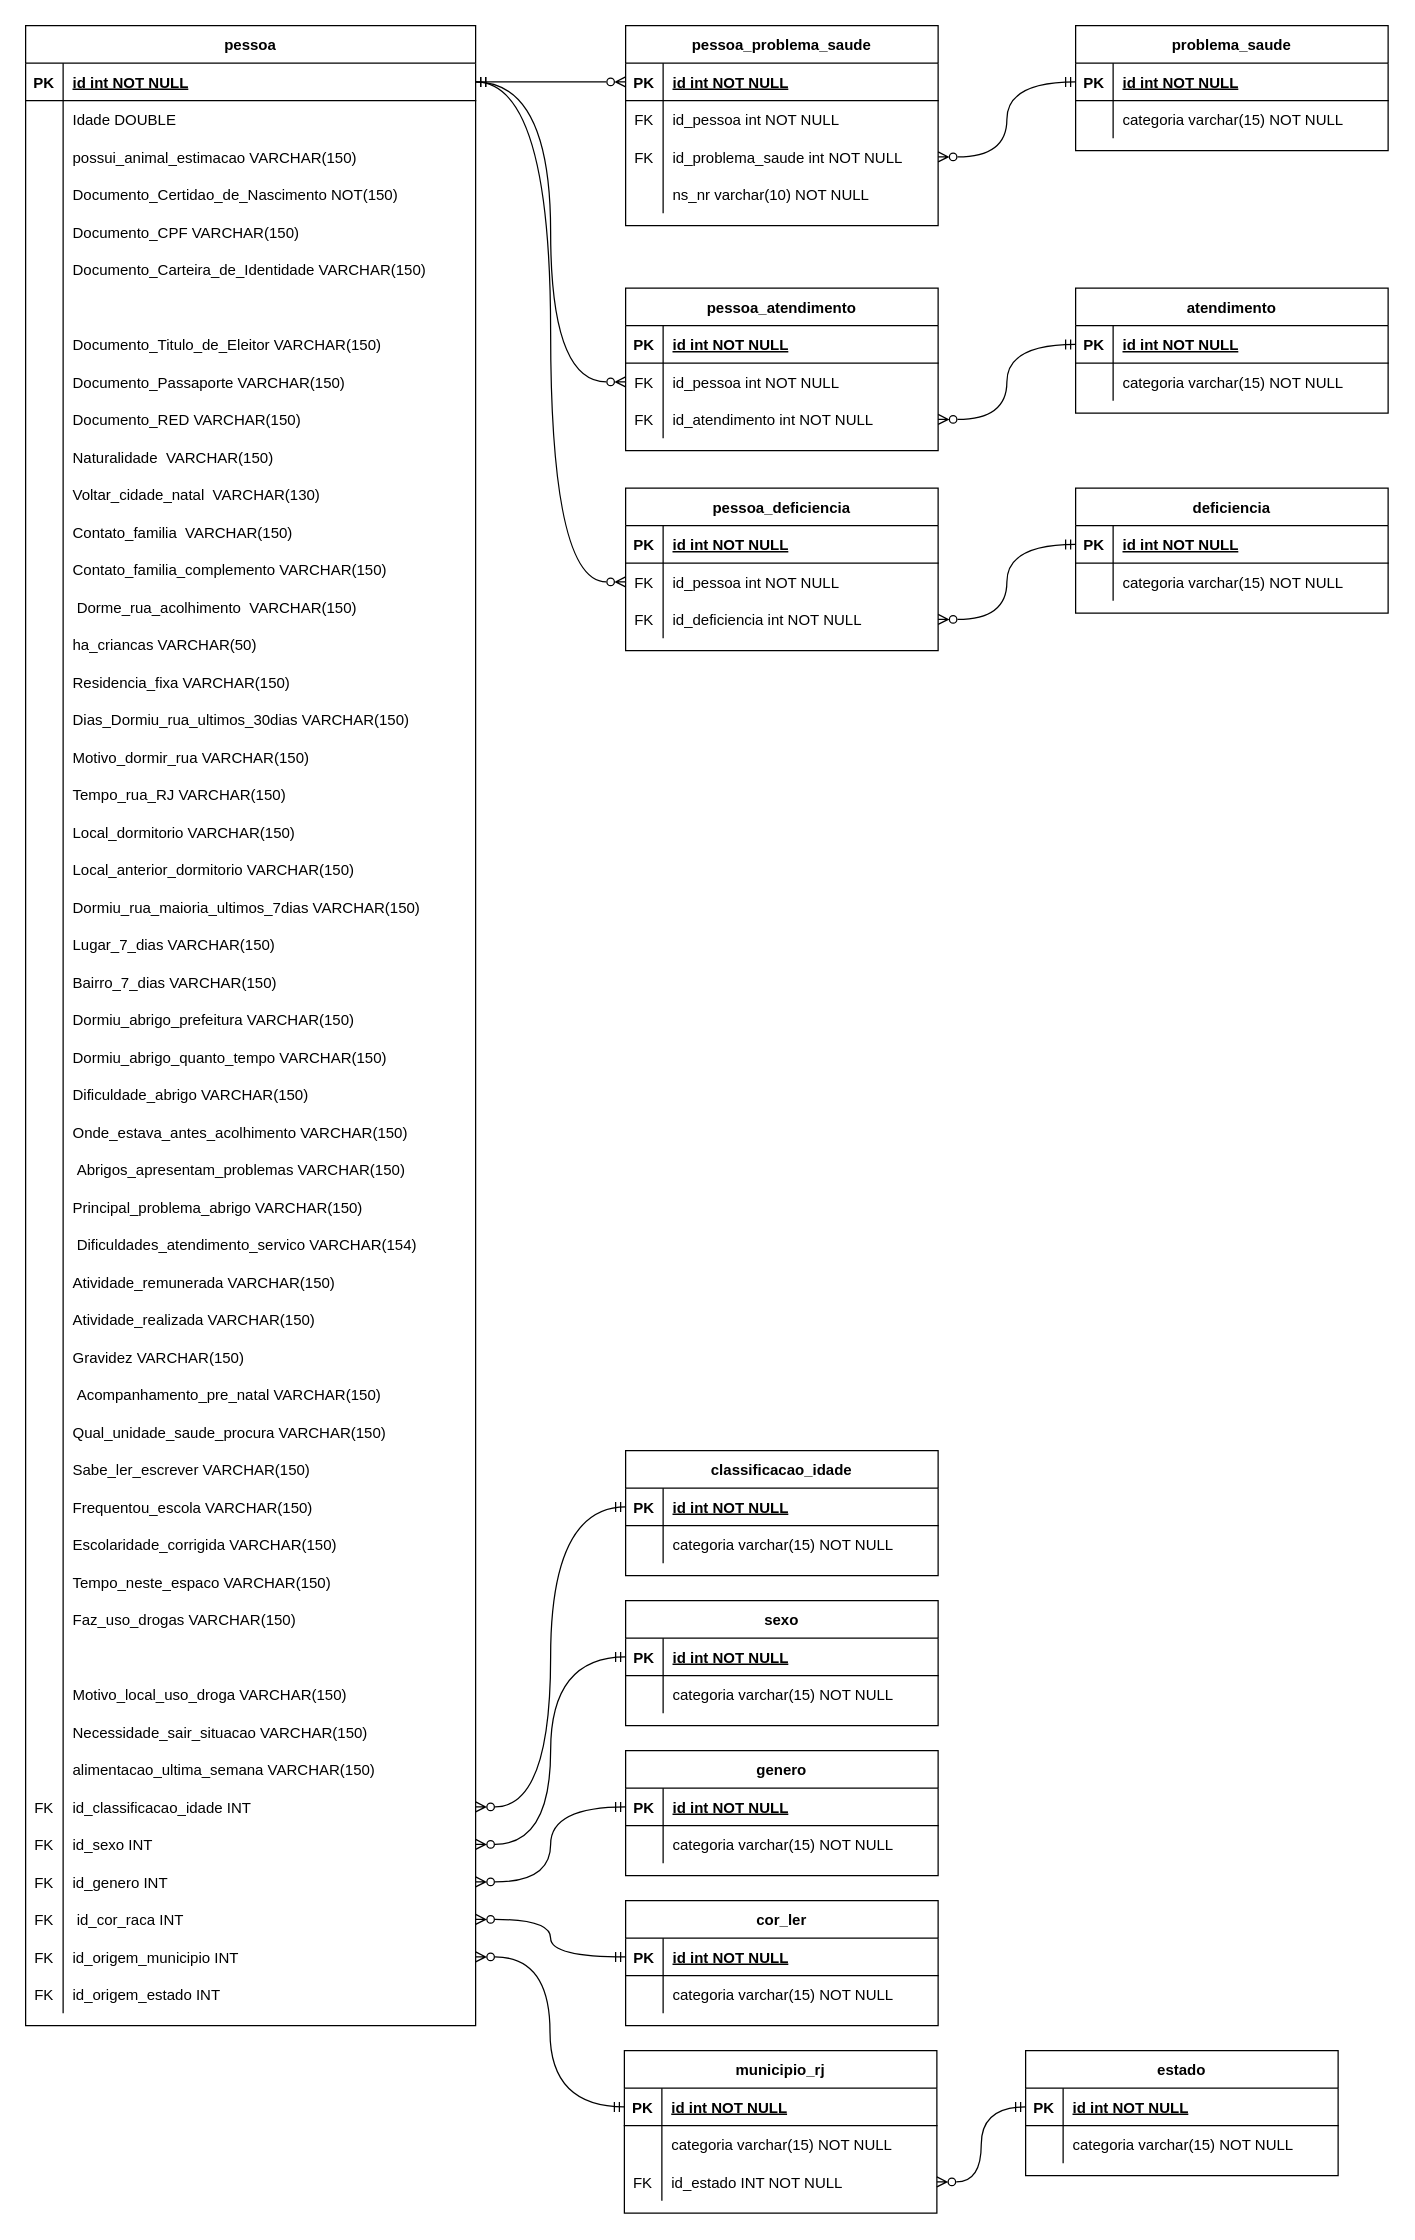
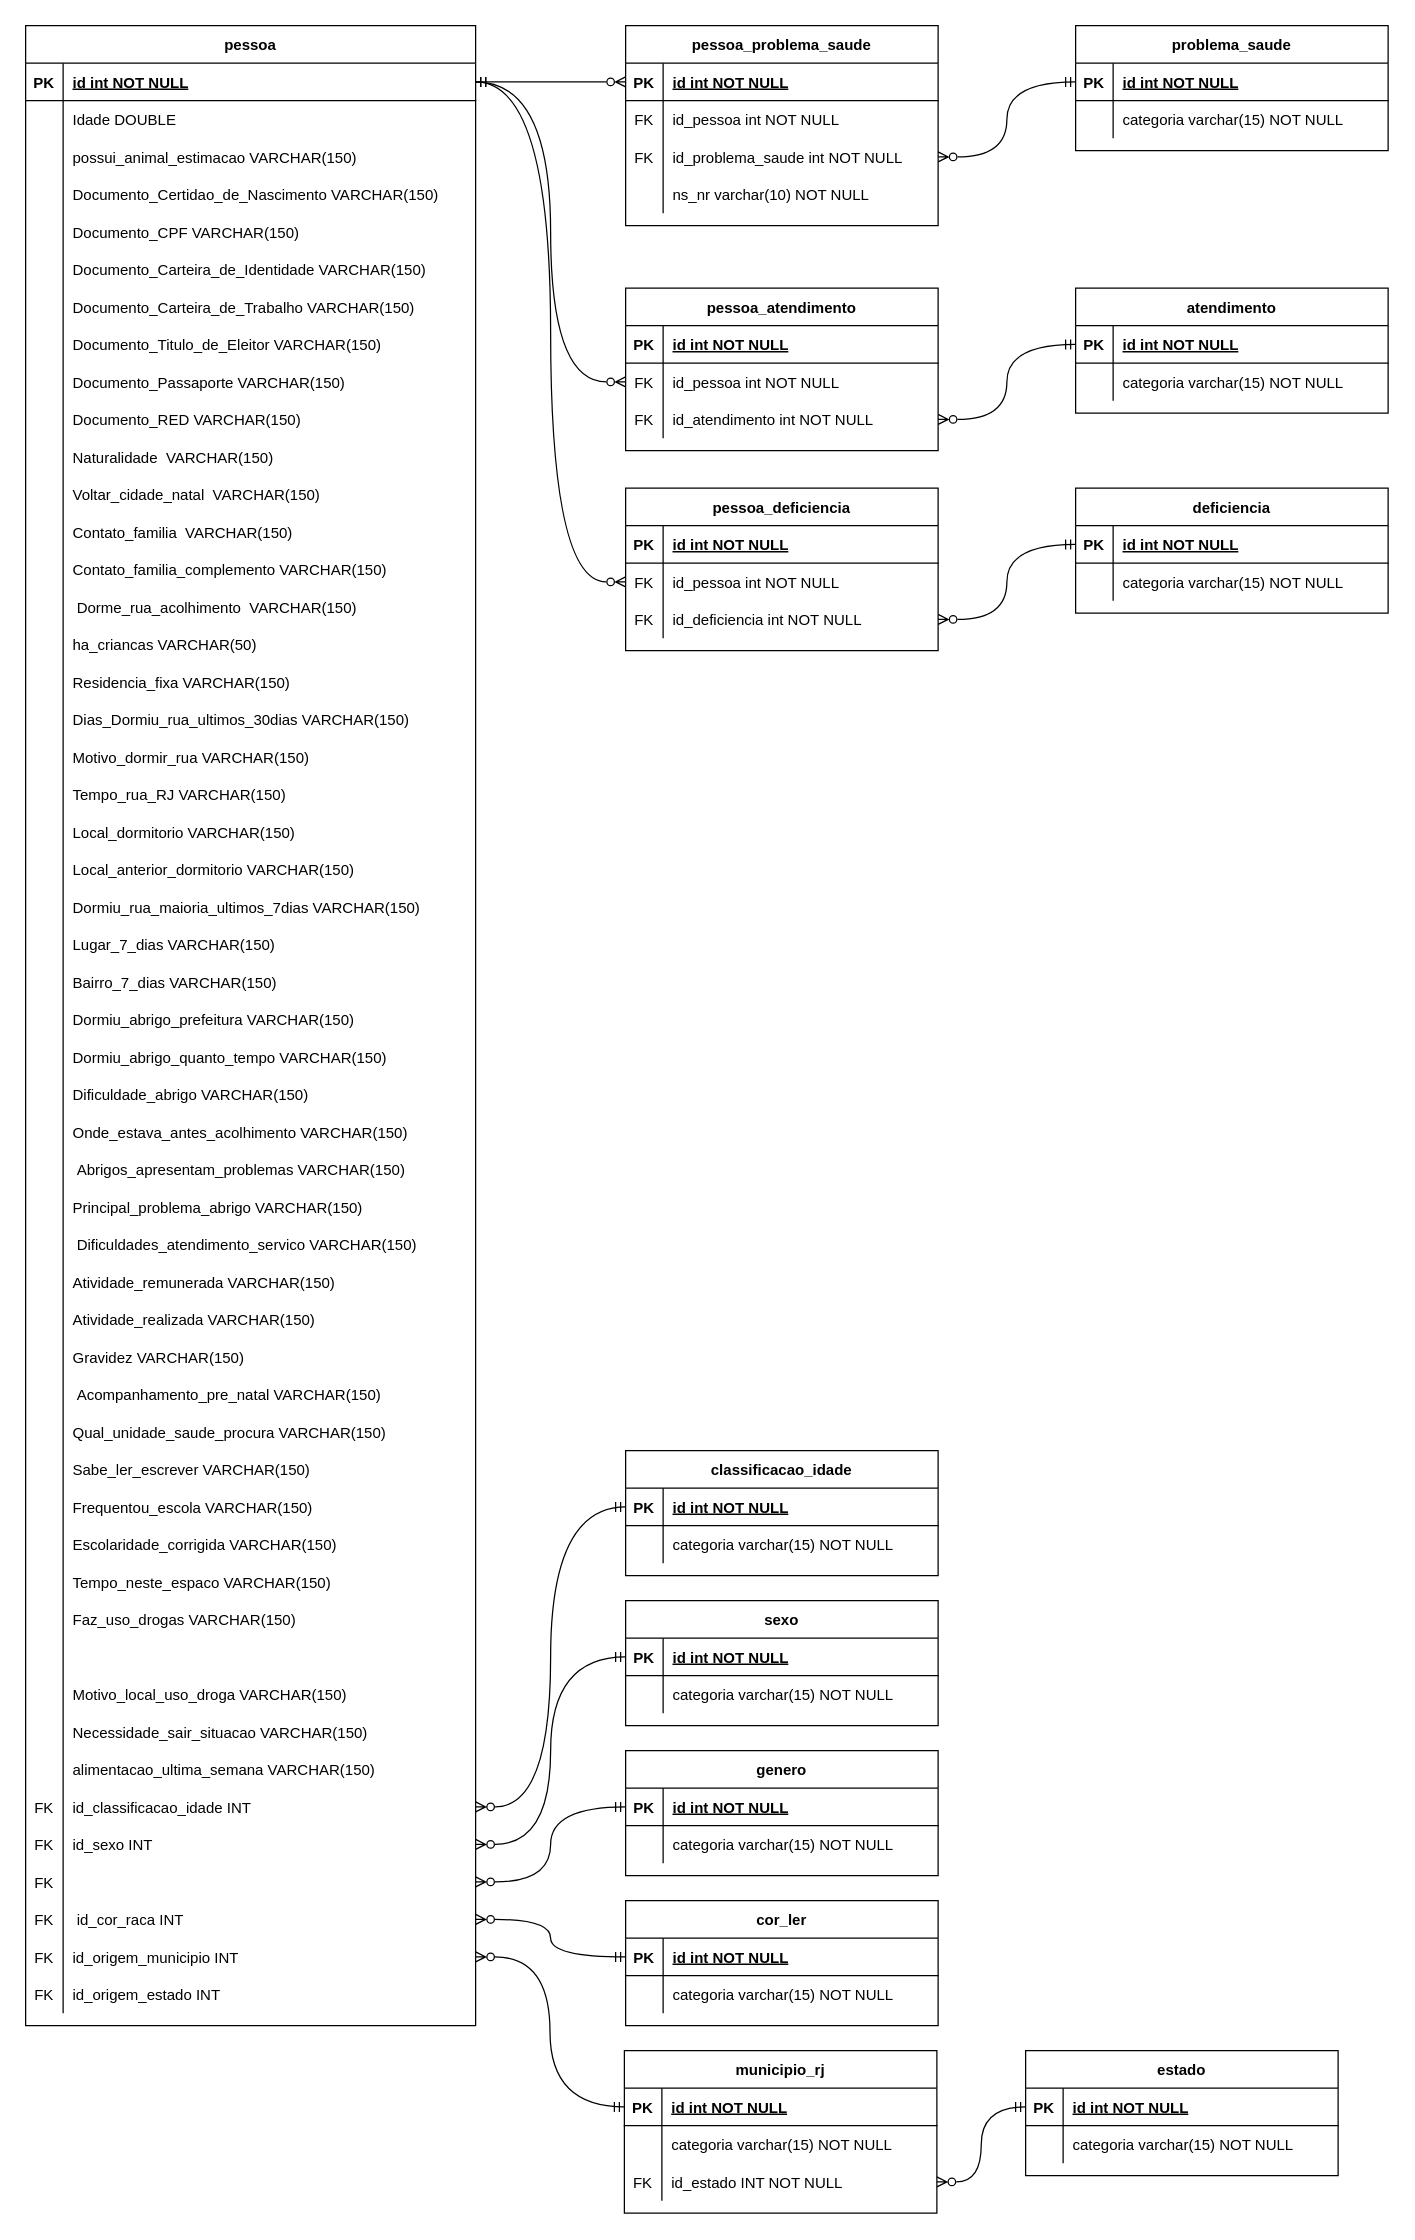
(239, 195) -> (256, 195)
none -> (269, 307)
(203, 495) -> (203, 495)
(250, 1245) -> (250, 1245)
(269, 1882) -> none
